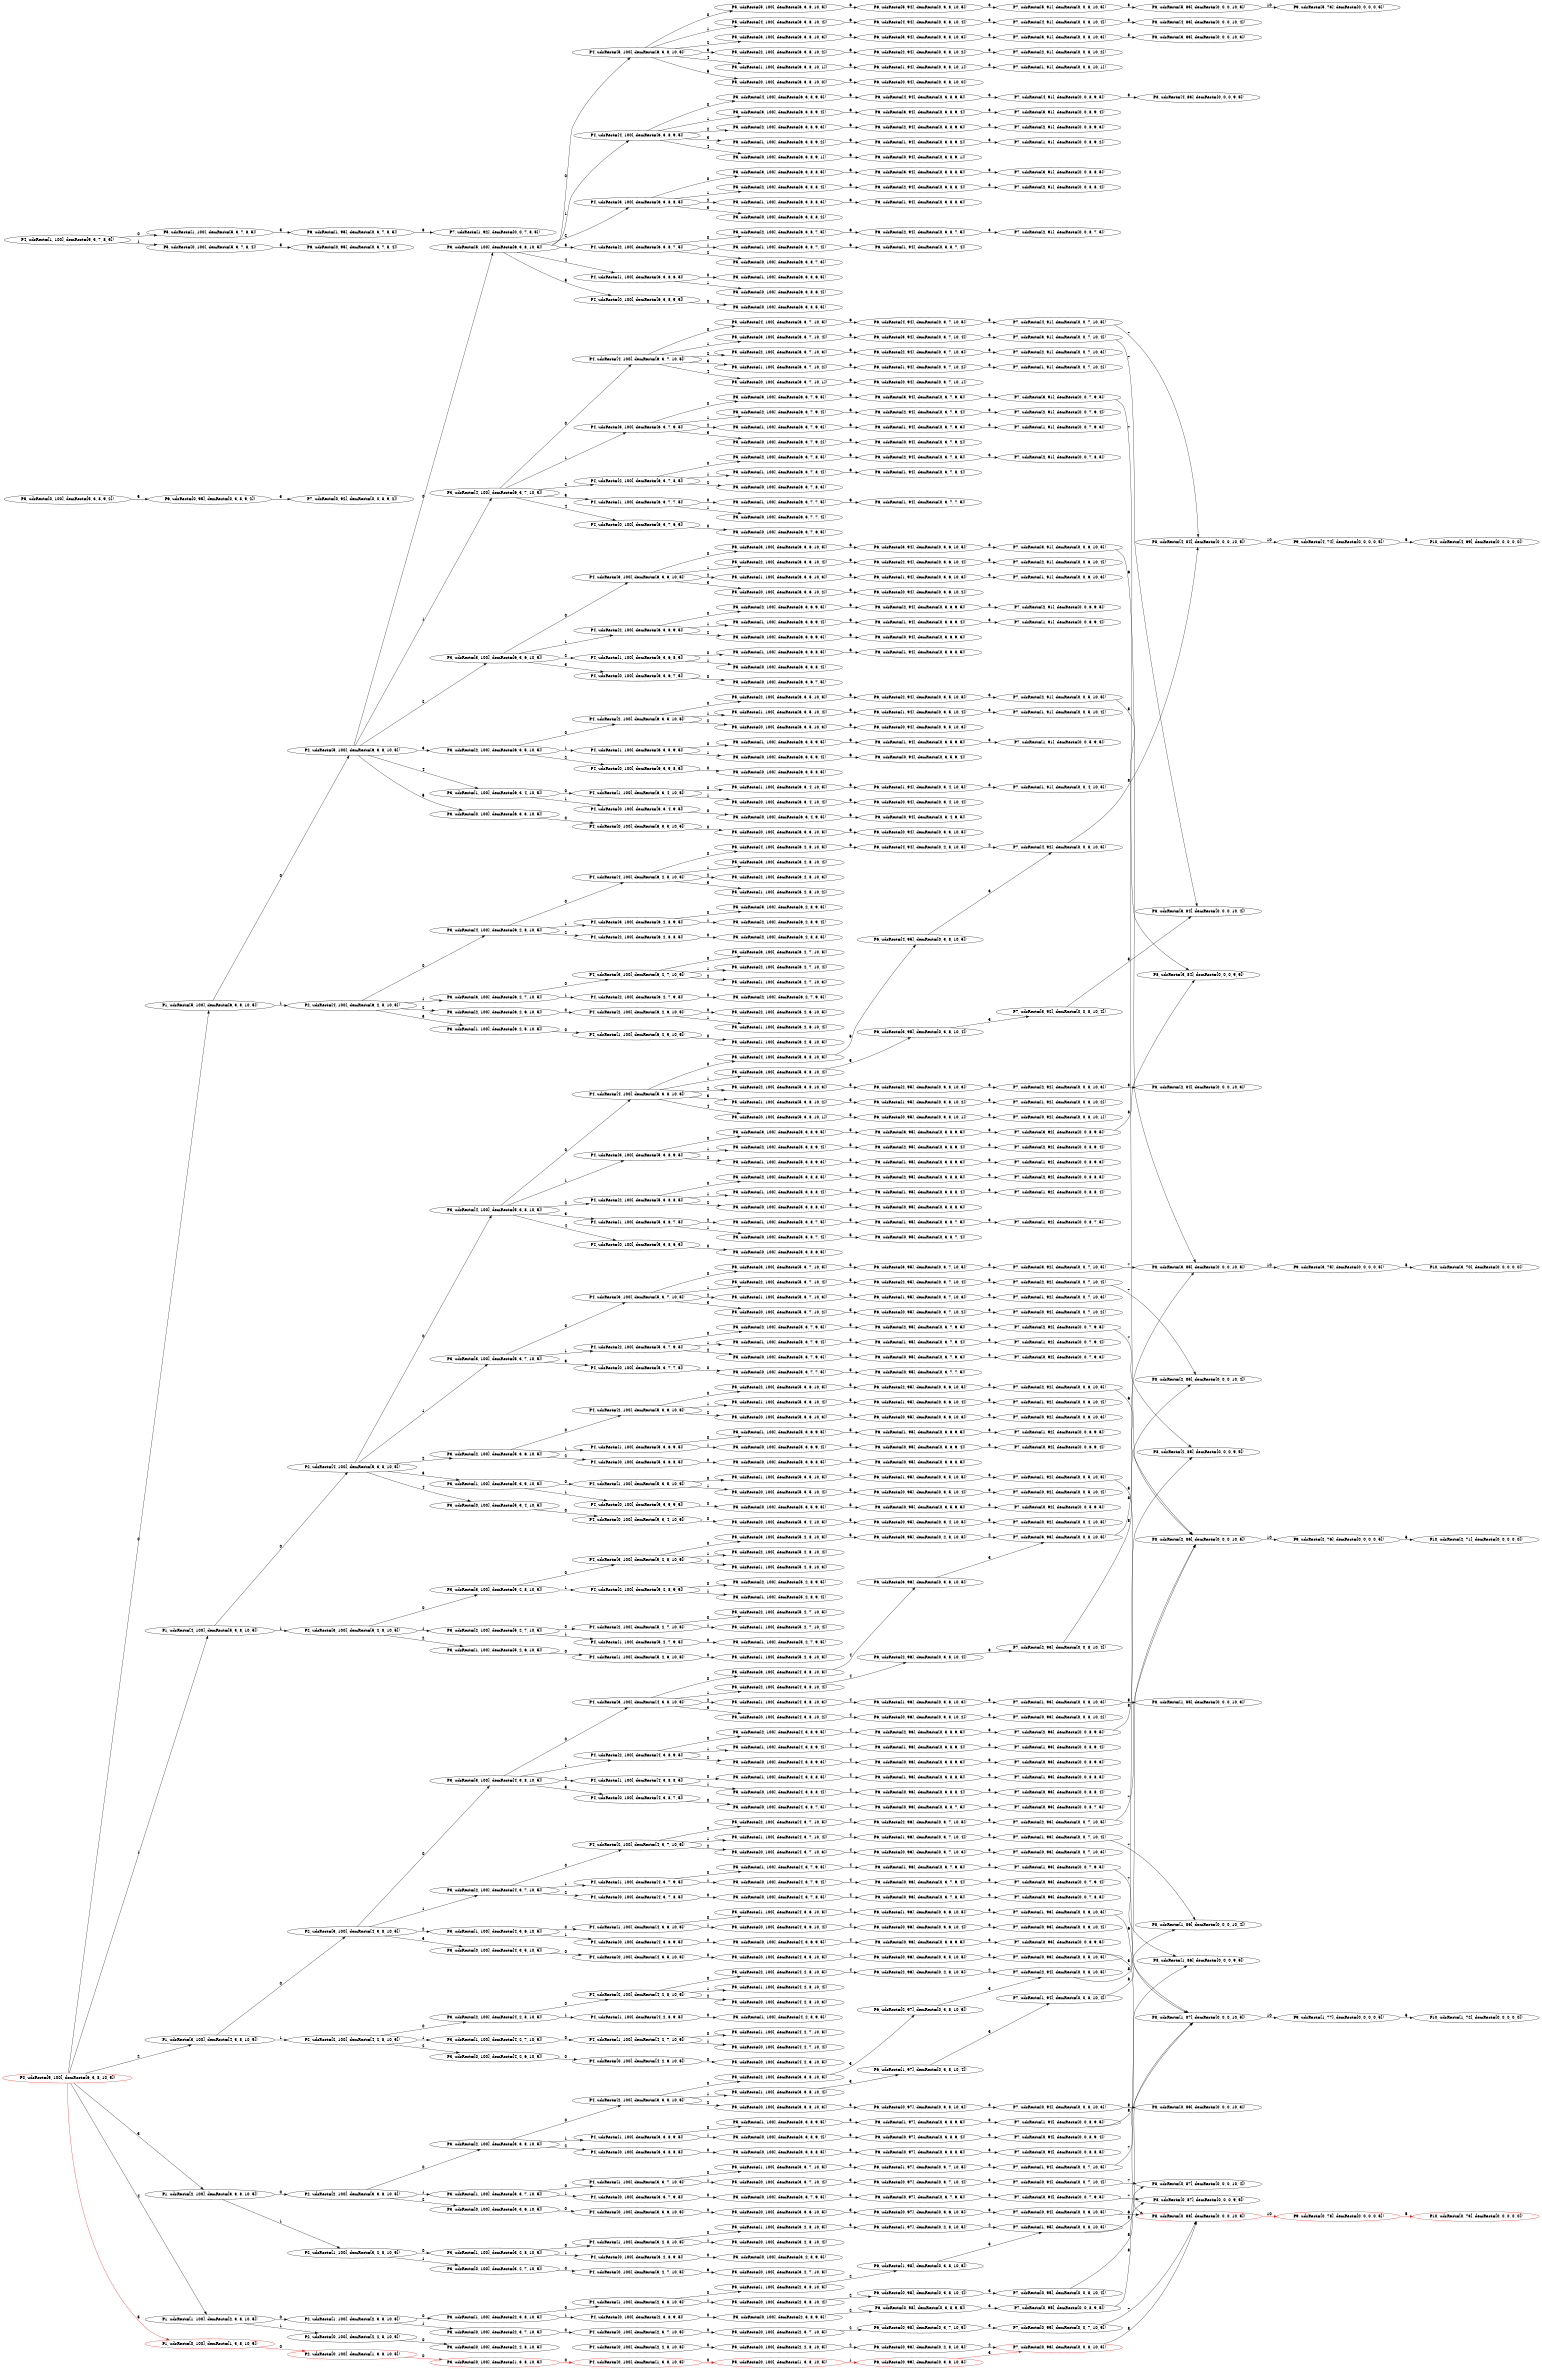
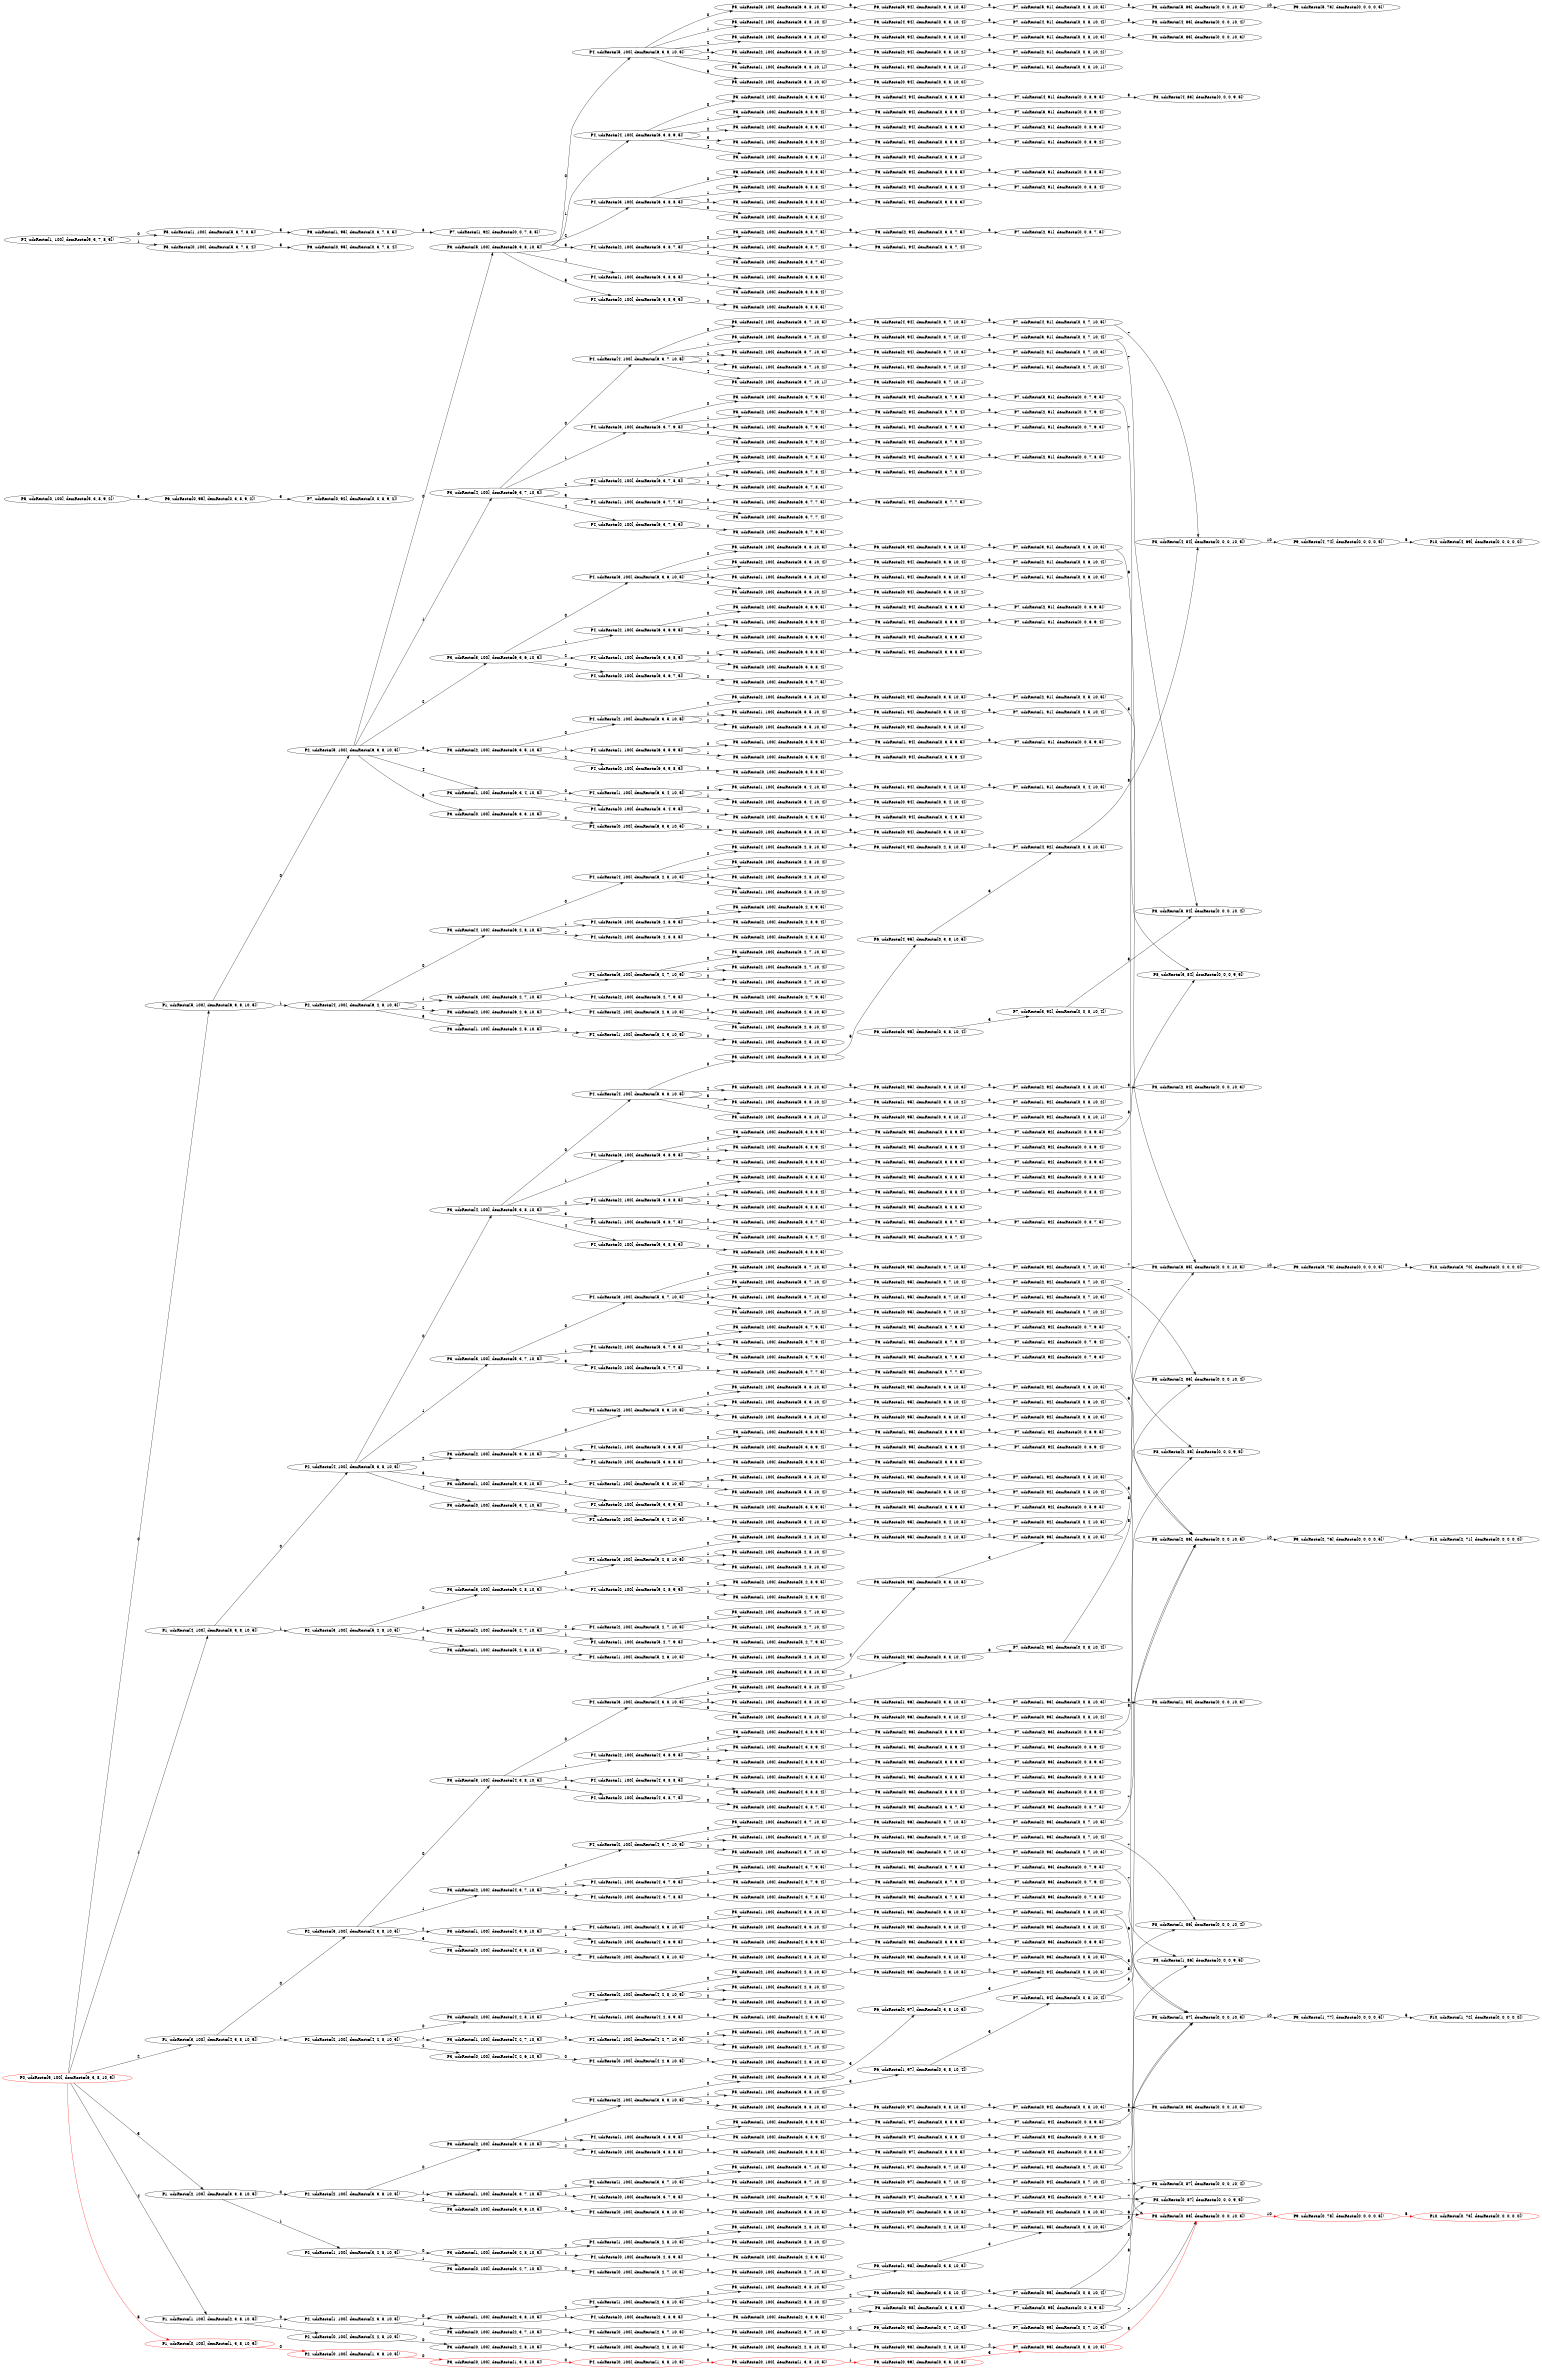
(779, 1072) -> none
(708, 2270) -> (708, 2270)
(1162, 2294) -> (1162, 2294)
none -> (564, 2348)
